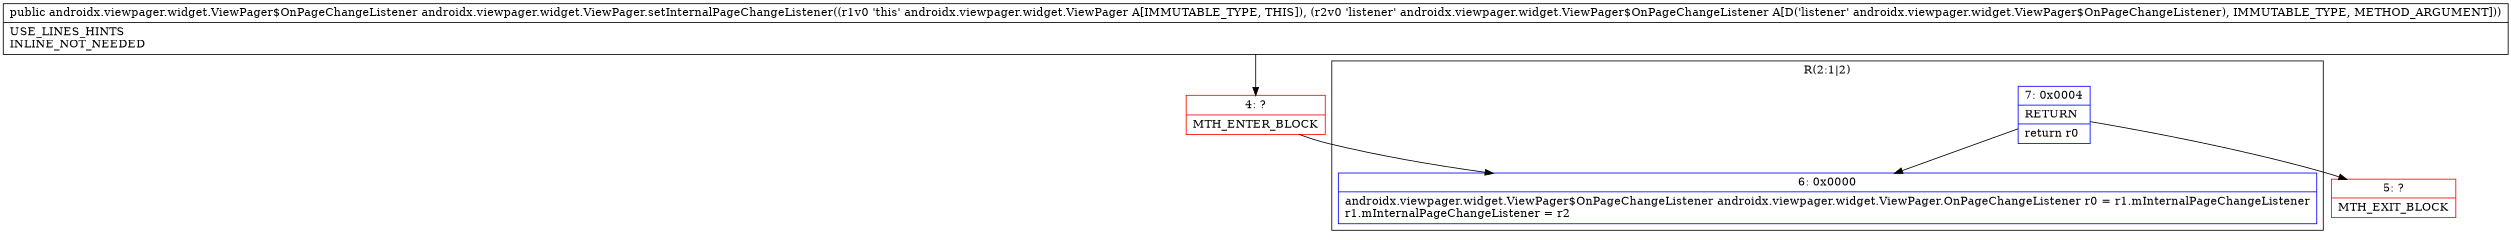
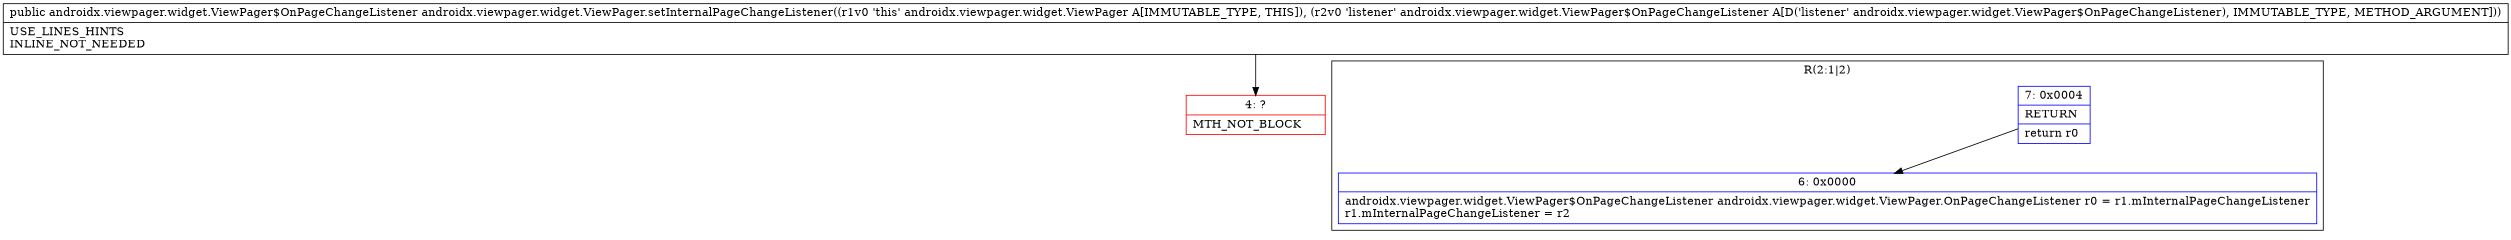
(1256, 124) -> (1247, 124)
(1391, 157) -> none
(2394, 198) -> none
